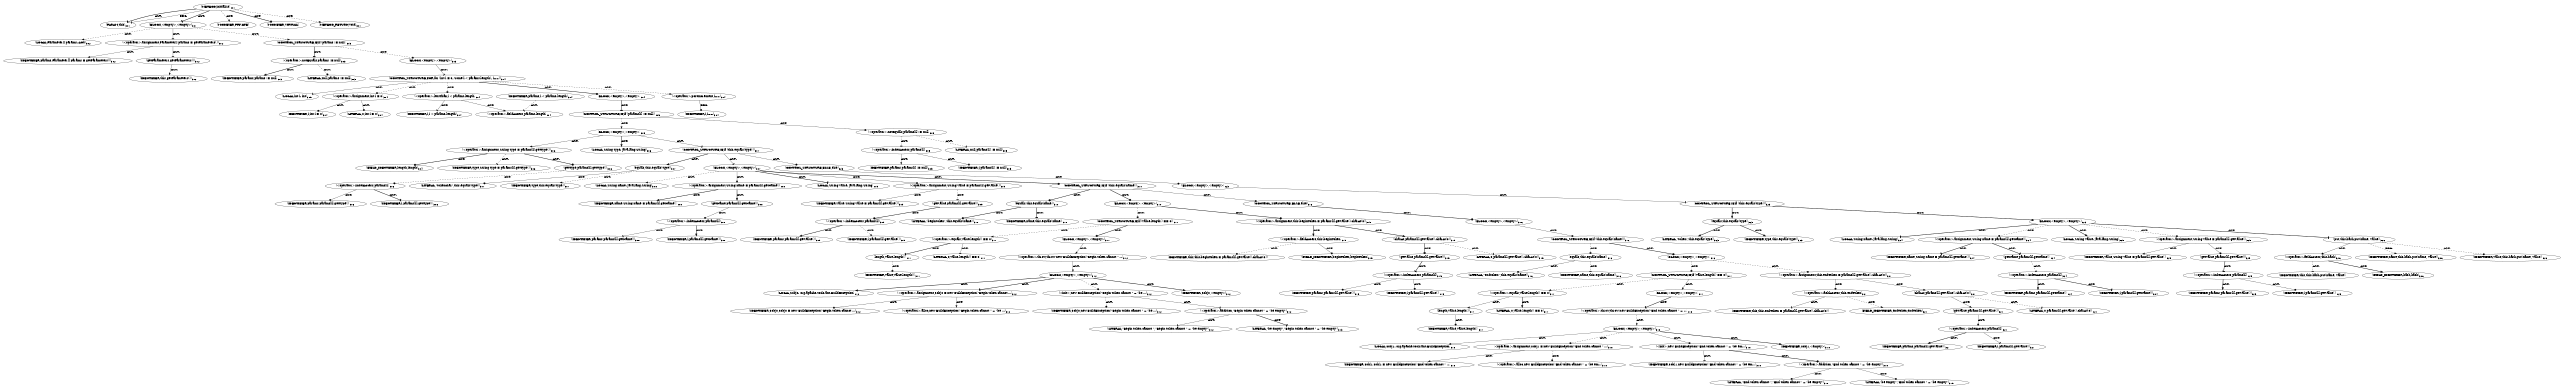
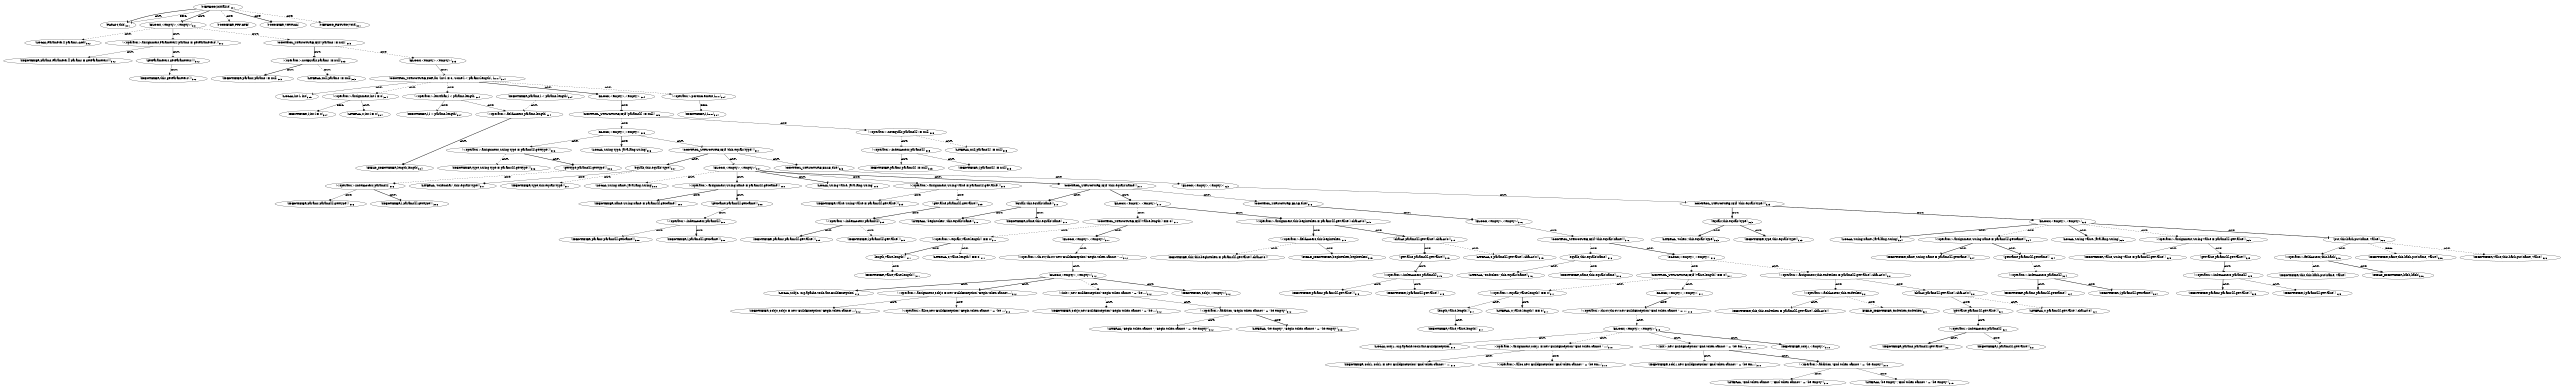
(341, 106) -> (341, 106)
(452, 159) -> (458, 141)
